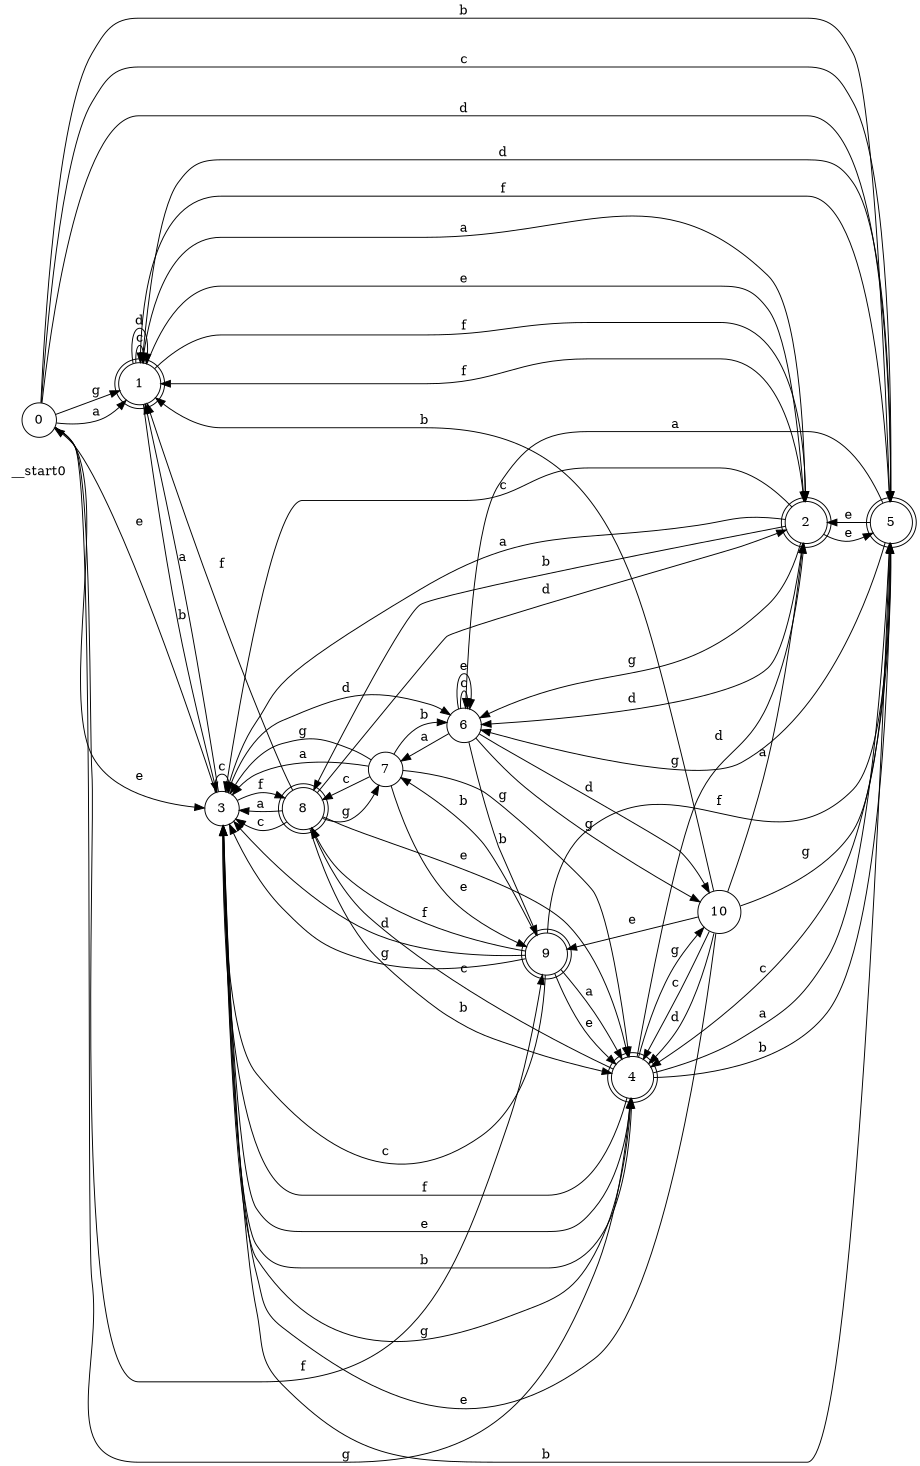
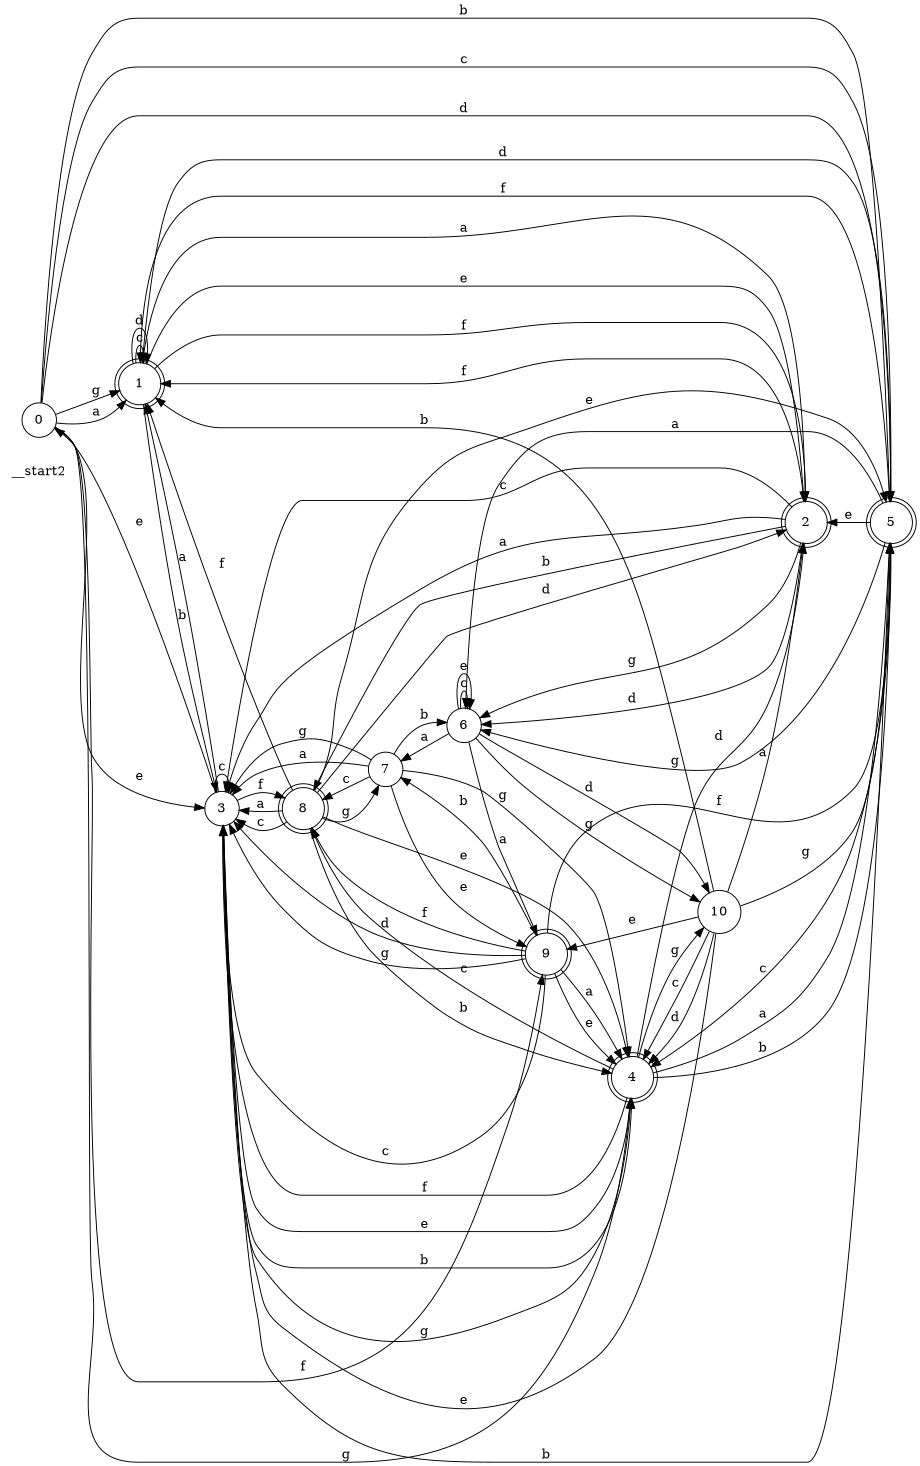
(39, 472) -> (39, 472)
(844, 541) -> (486, 443)
(317, 707) -> none
(503, 840) -> (503, 840)
